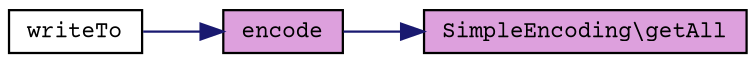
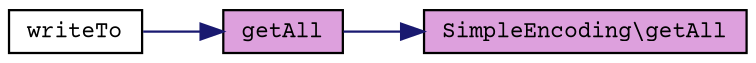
(283, 32) -> (283, 32)
